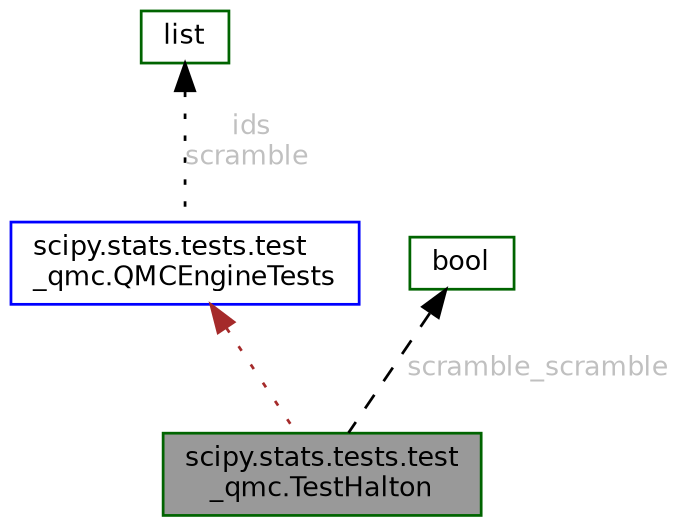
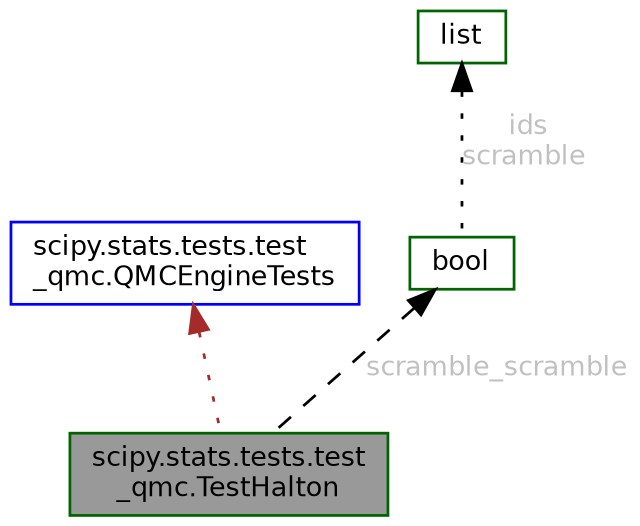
(185, 157) -> (462, 164)
